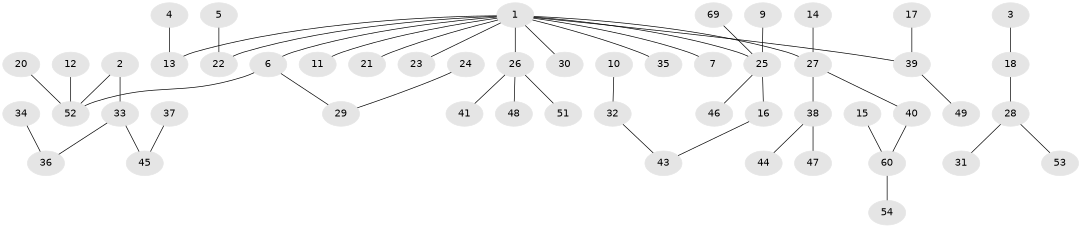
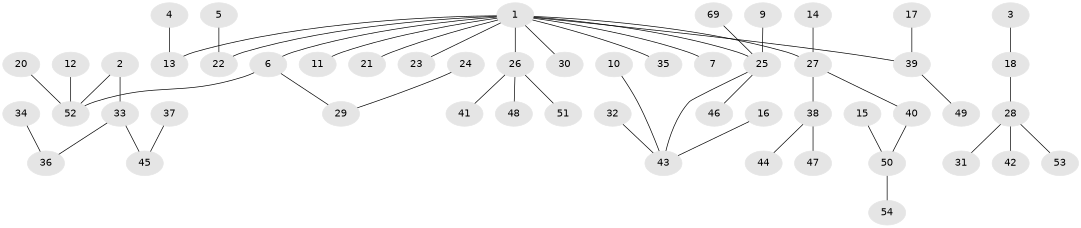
(613, 89) -> (643, 112)
(763, 89) -> (694, 99)
(887, 163) -> (887, 163)
none -> (1011, 163)
